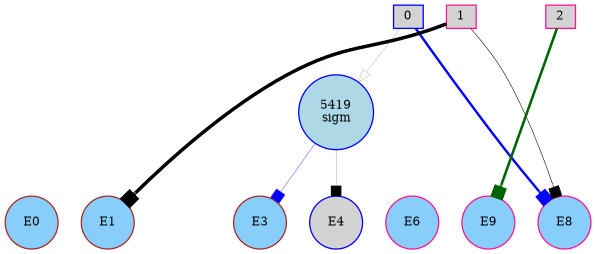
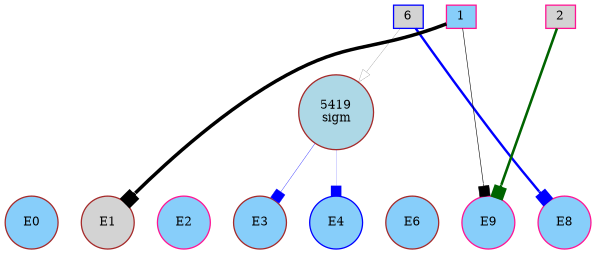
(408, 17) -> (408, 17)
(461, 17) -> (461, 17)
(520, 102) -> (471, 90)
(336, 112) -> (336, 112)
(336, 167) -> (336, 167)
(108, 223) -> (108, 223)
none -> (184, 223)
(336, 223) -> (336, 223)
(412, 223) -> (412, 223)
